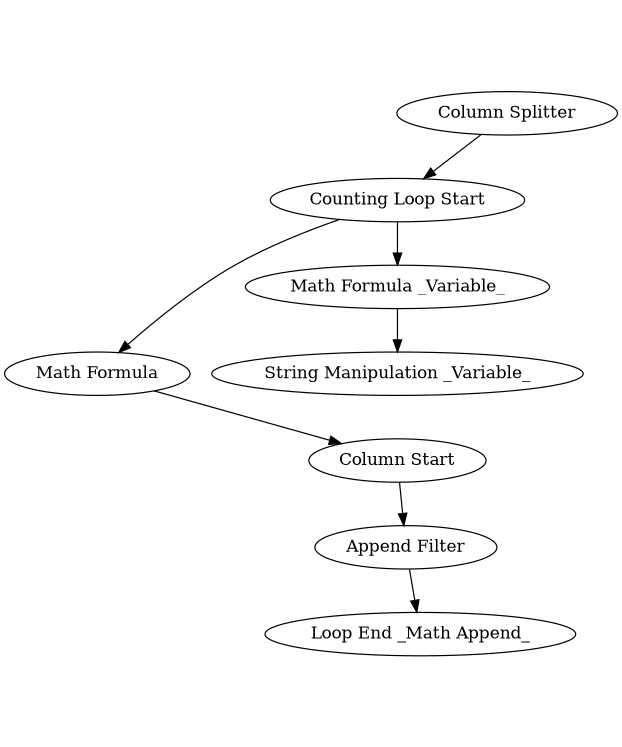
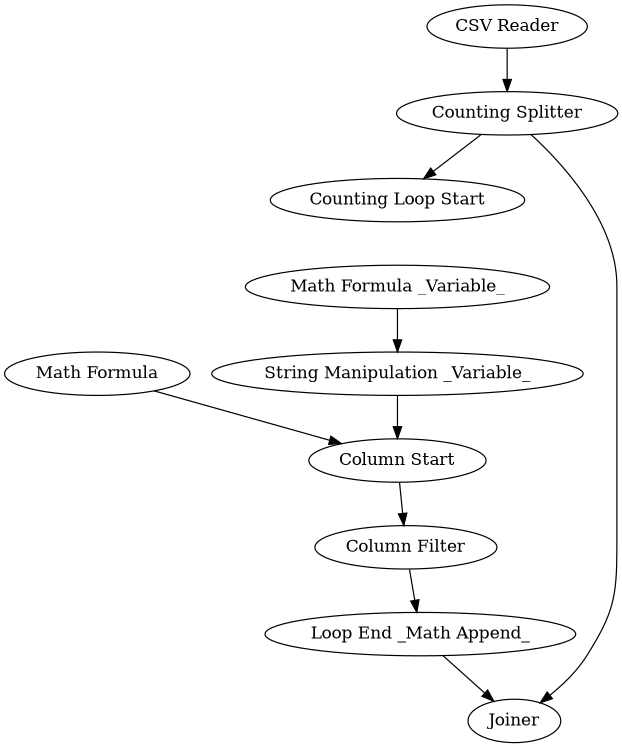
none -> (507, 27)
(507, 113) -> (507, 113)
(397, 238) -> none
(227, 270) -> none
none -> (397, 411)
(406, 547) -> (406, 547)
none -> (514, 721)
